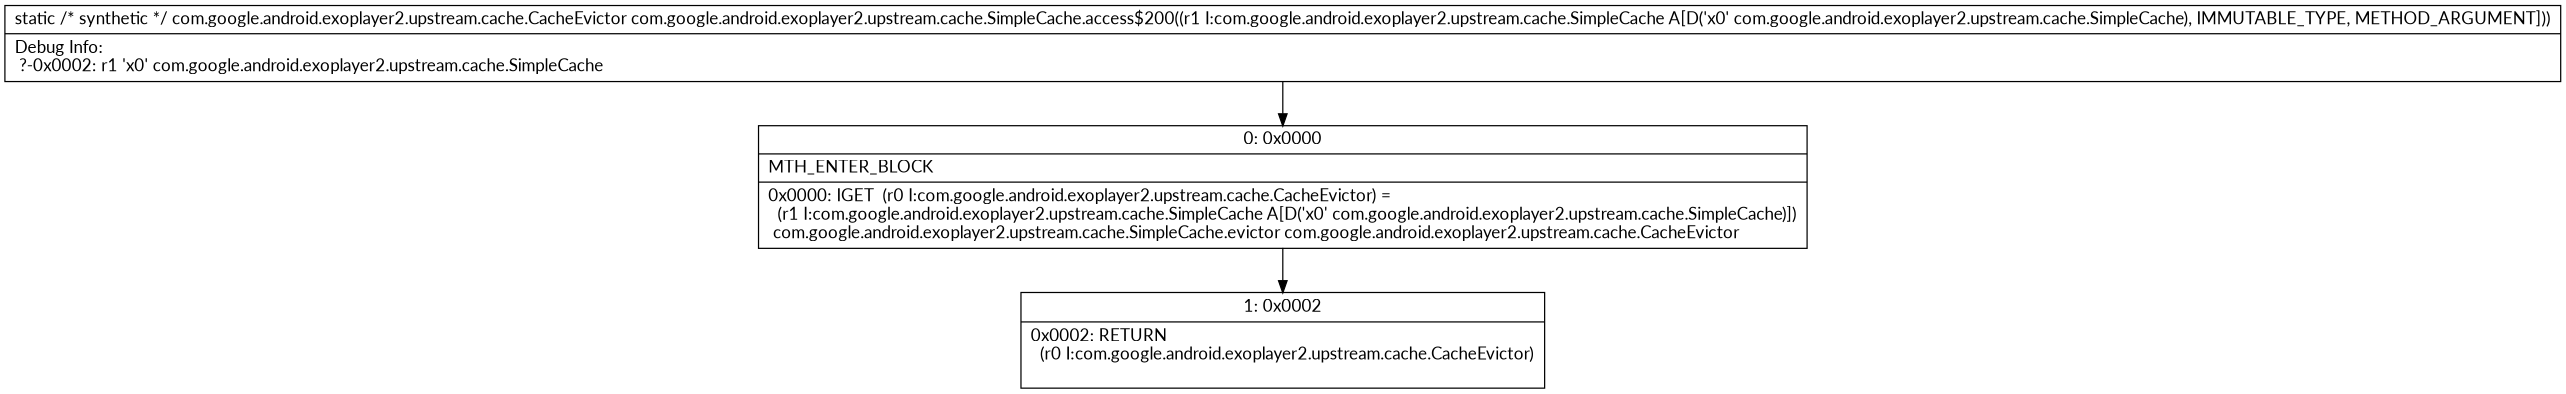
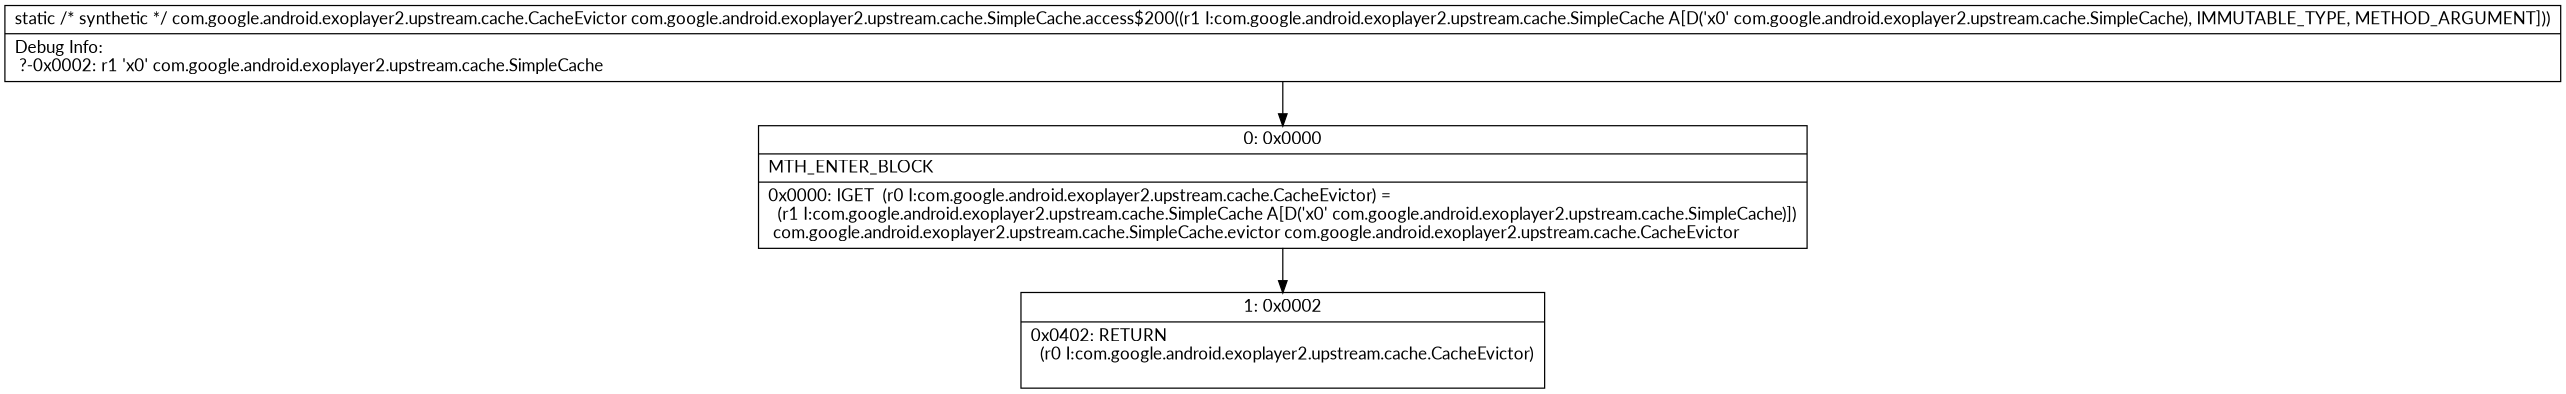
(1104, 336) -> (1104, 336)
